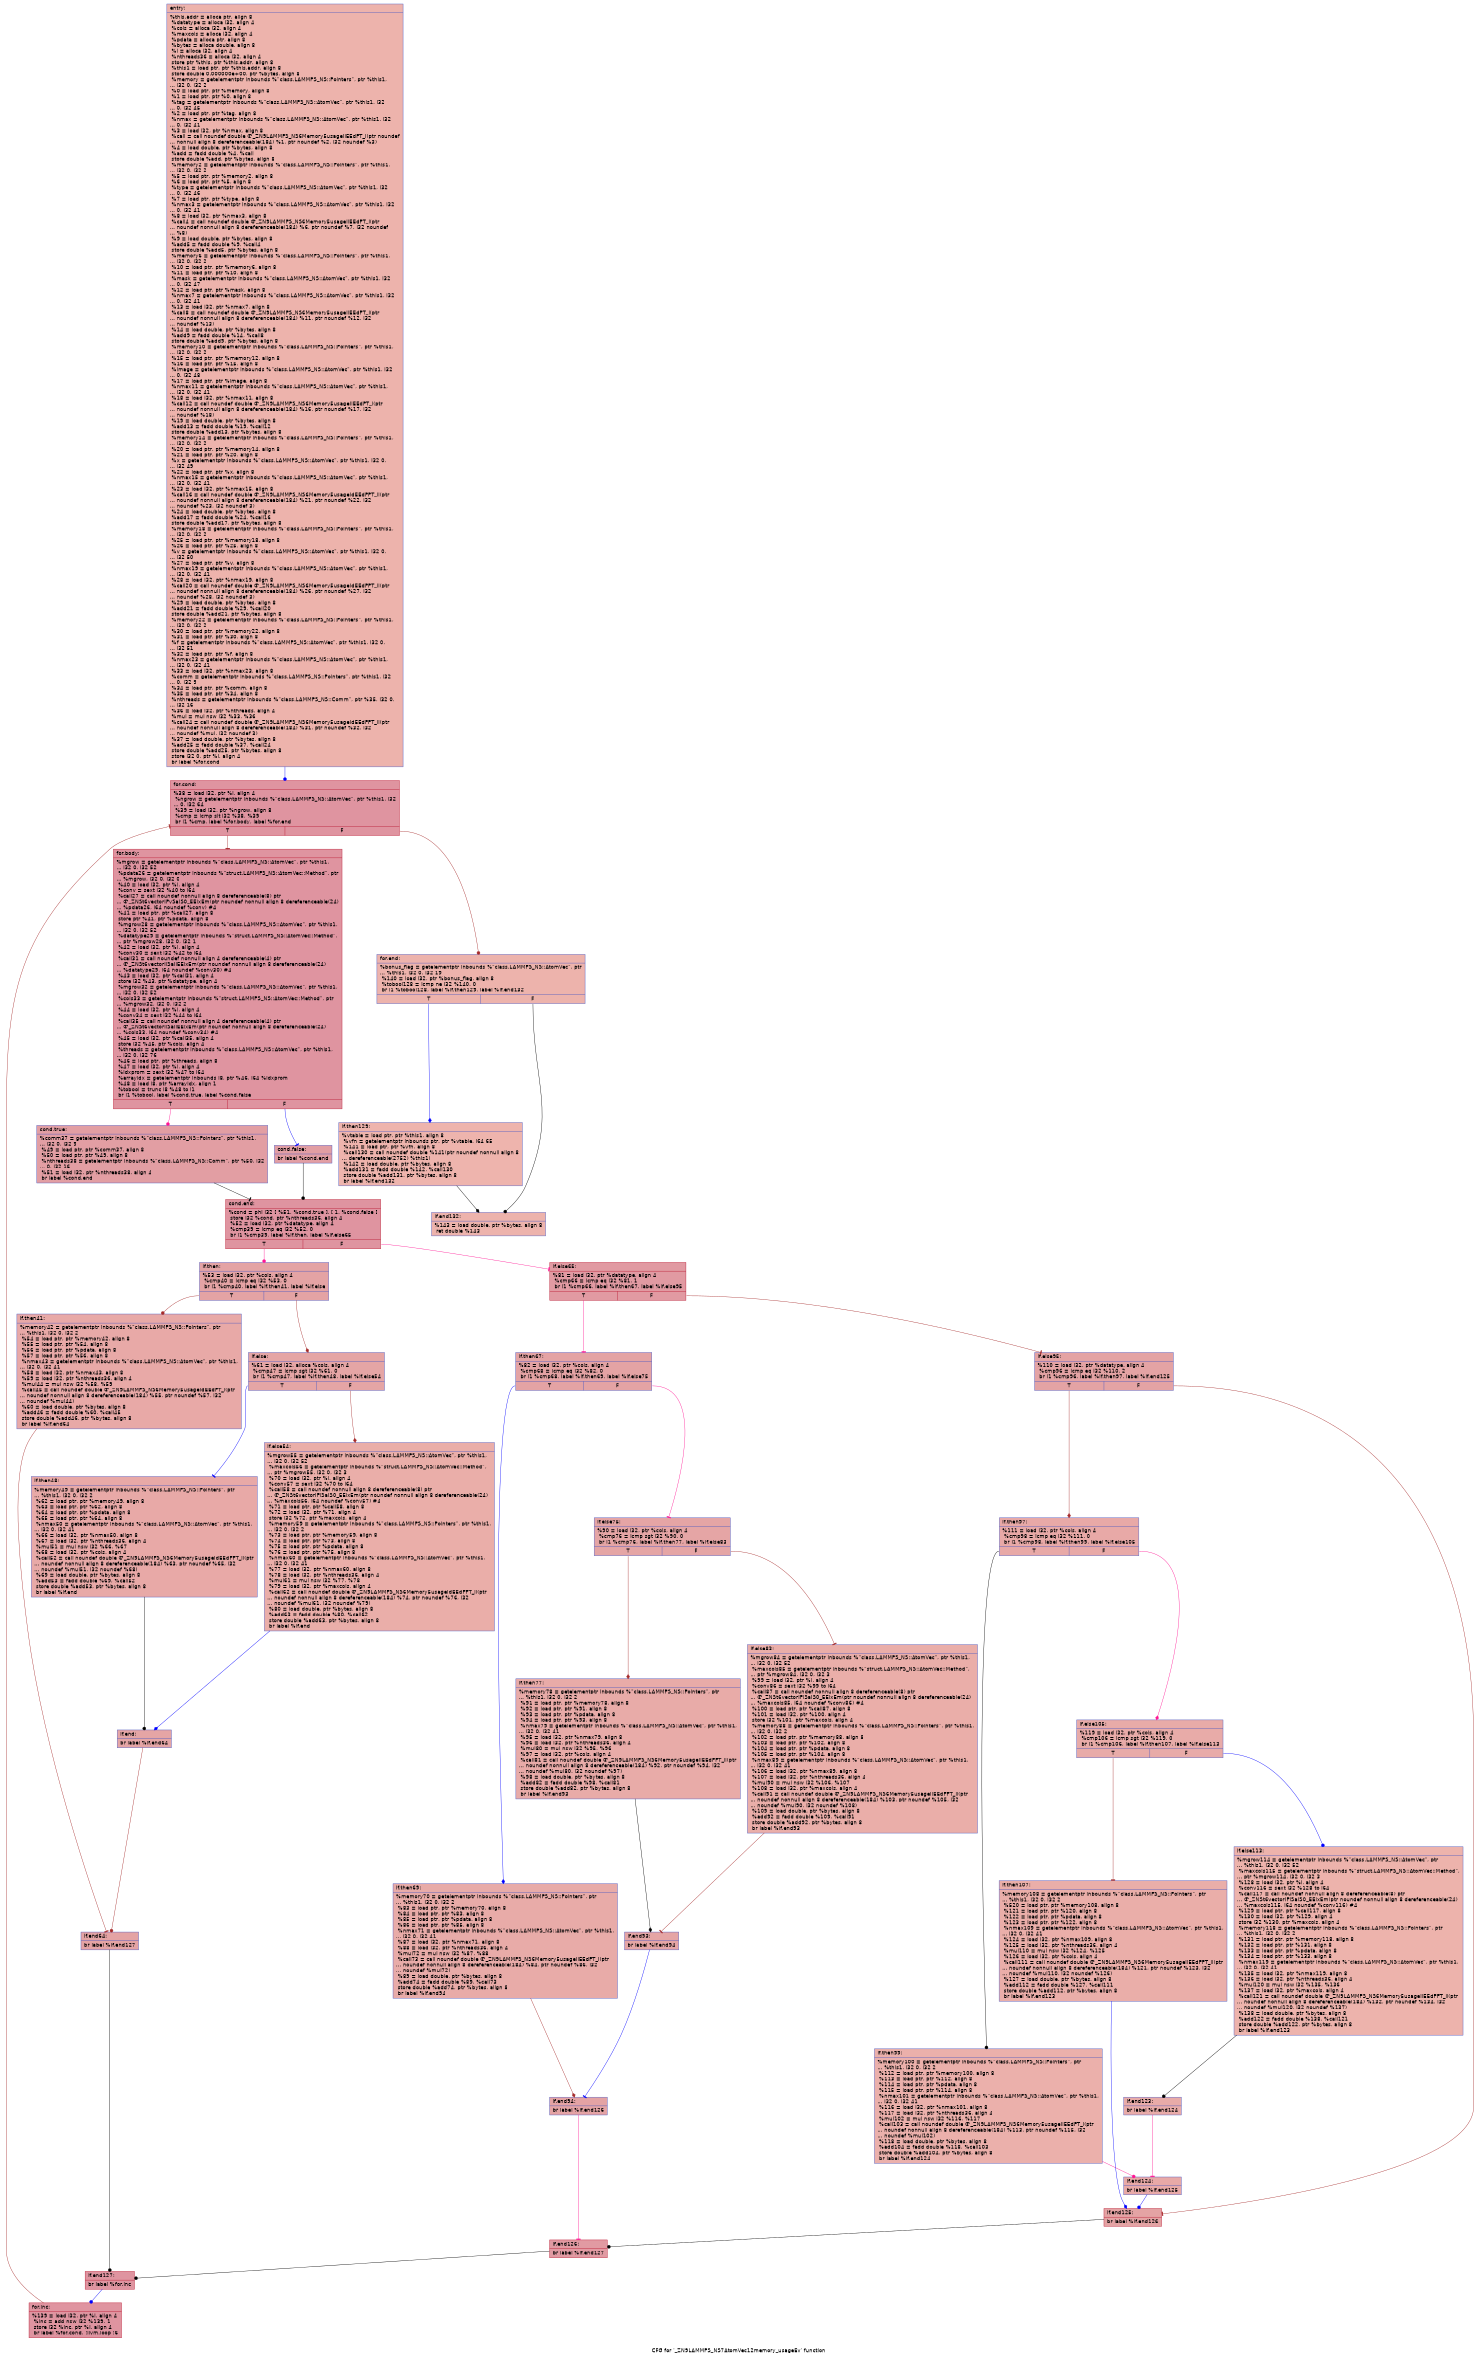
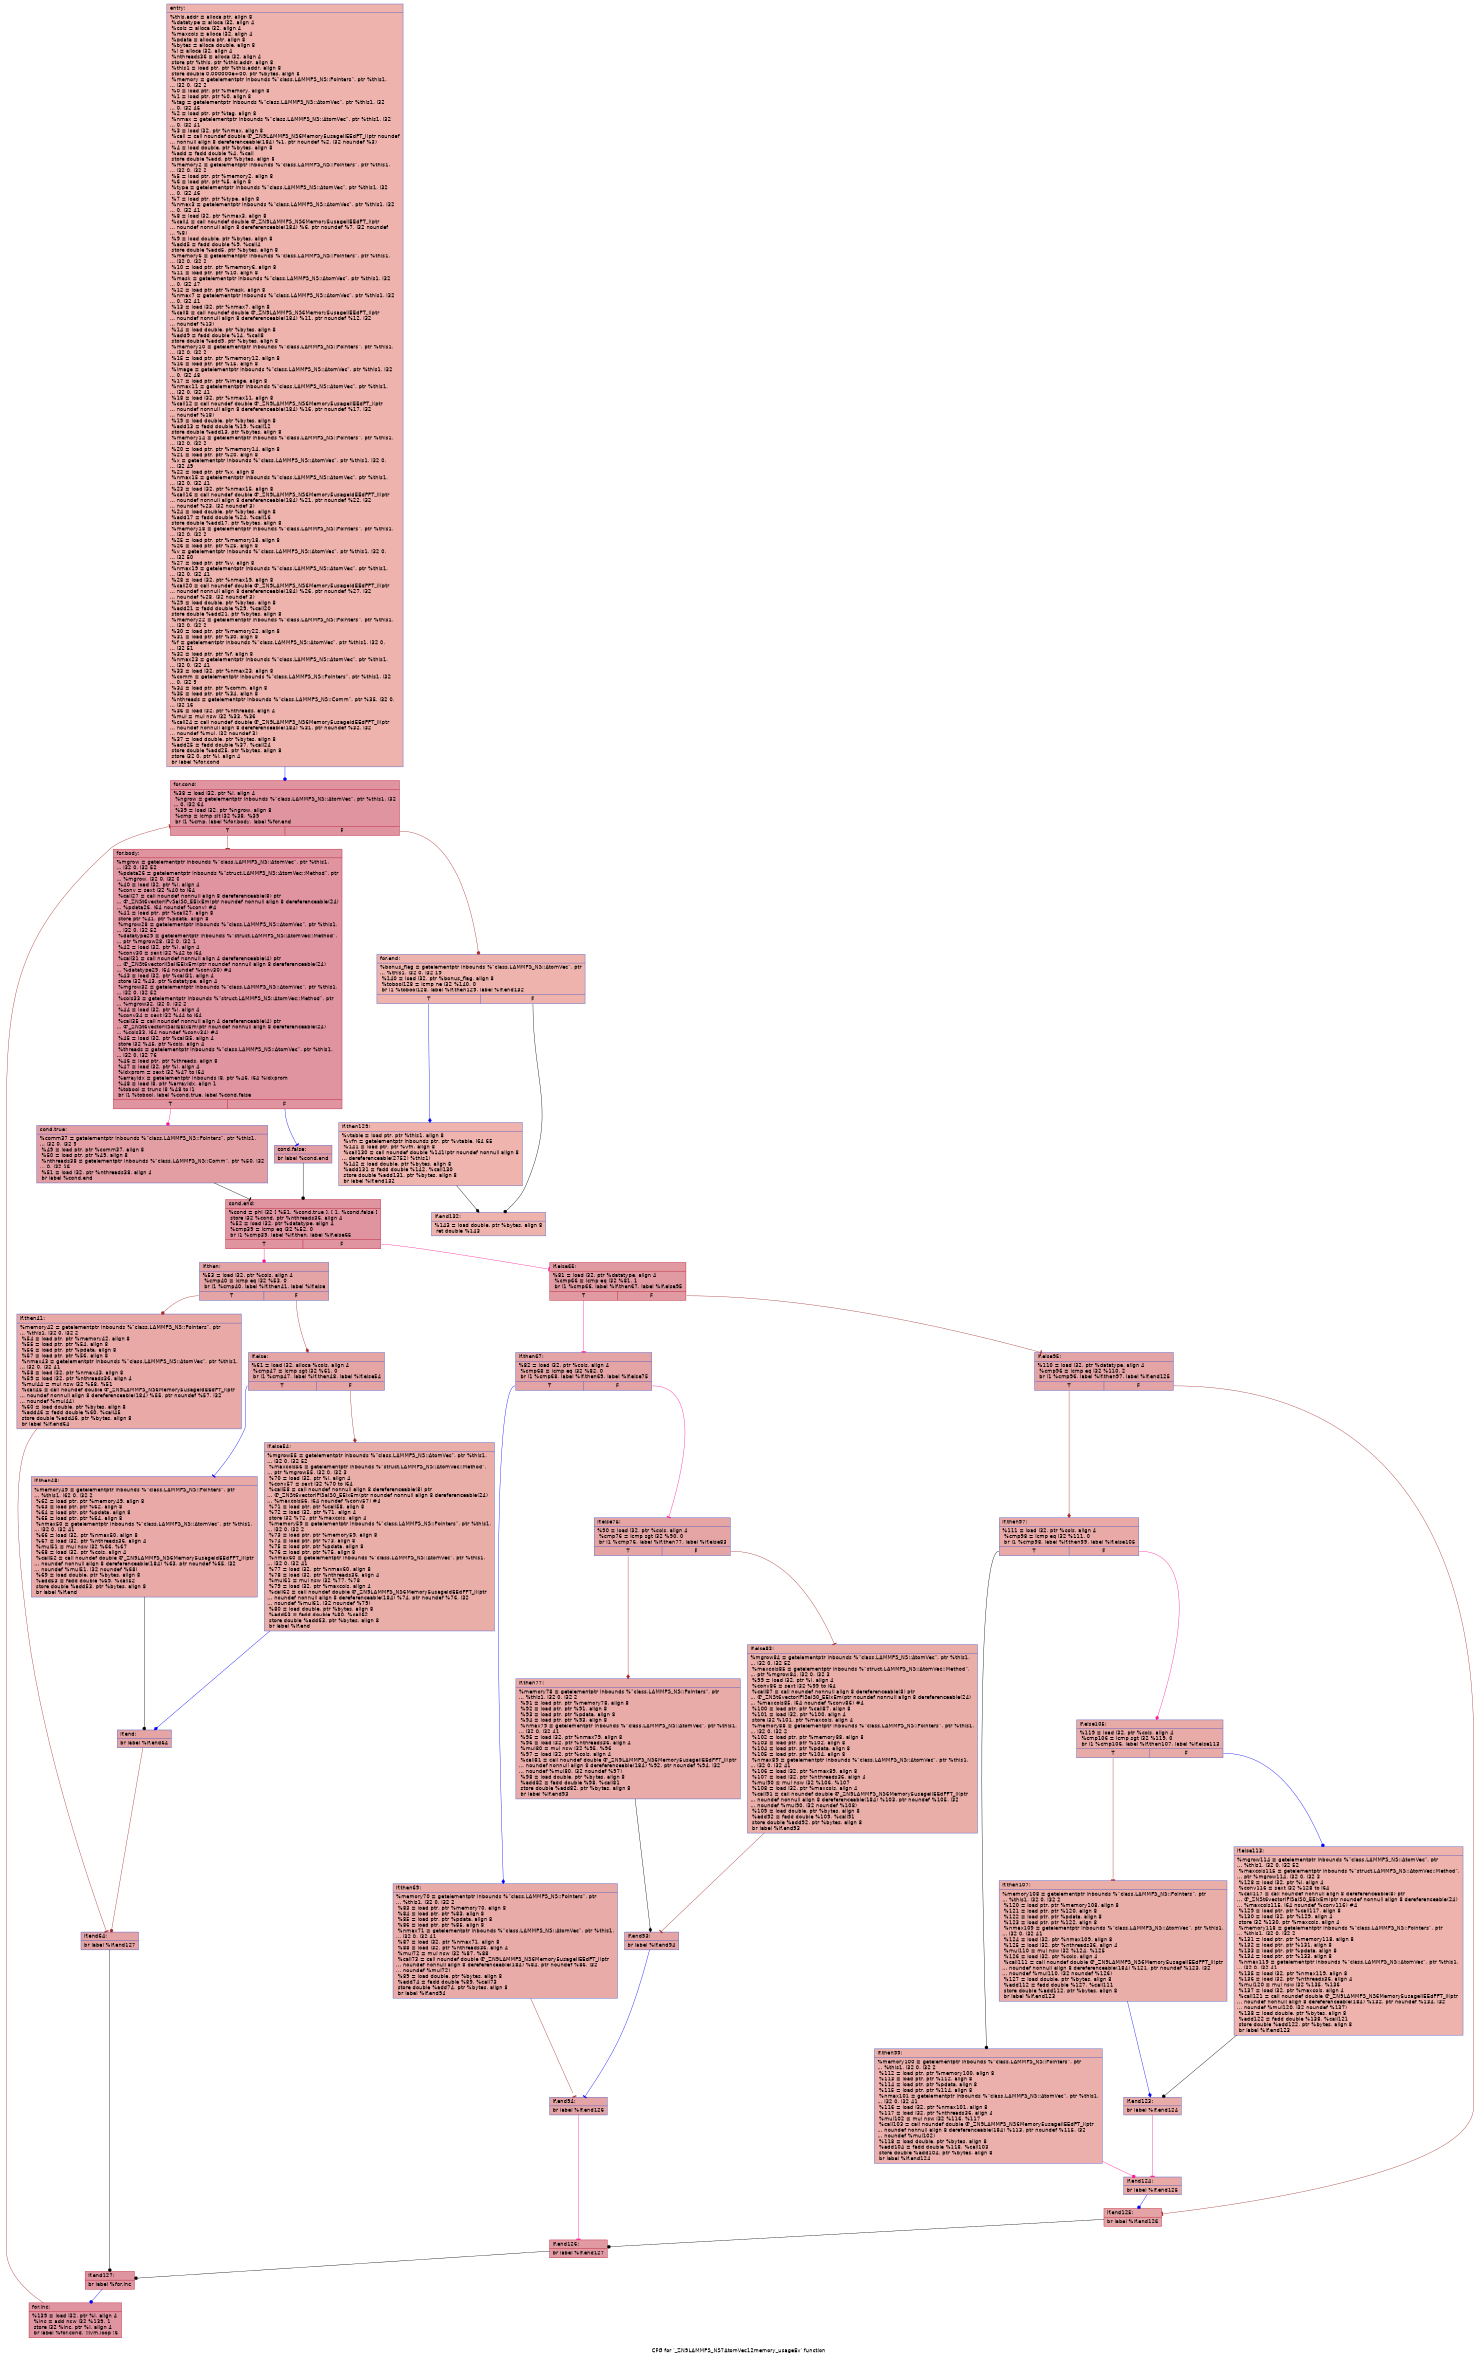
(66, 1384) -> (66, 1384)
(64, 1496) -> (64, 1496)
(1061, 1906) -> (1061, 1906)
(552, 2046) -> (552, 2046)
(1112, 2104) -> (1138, 2047)
